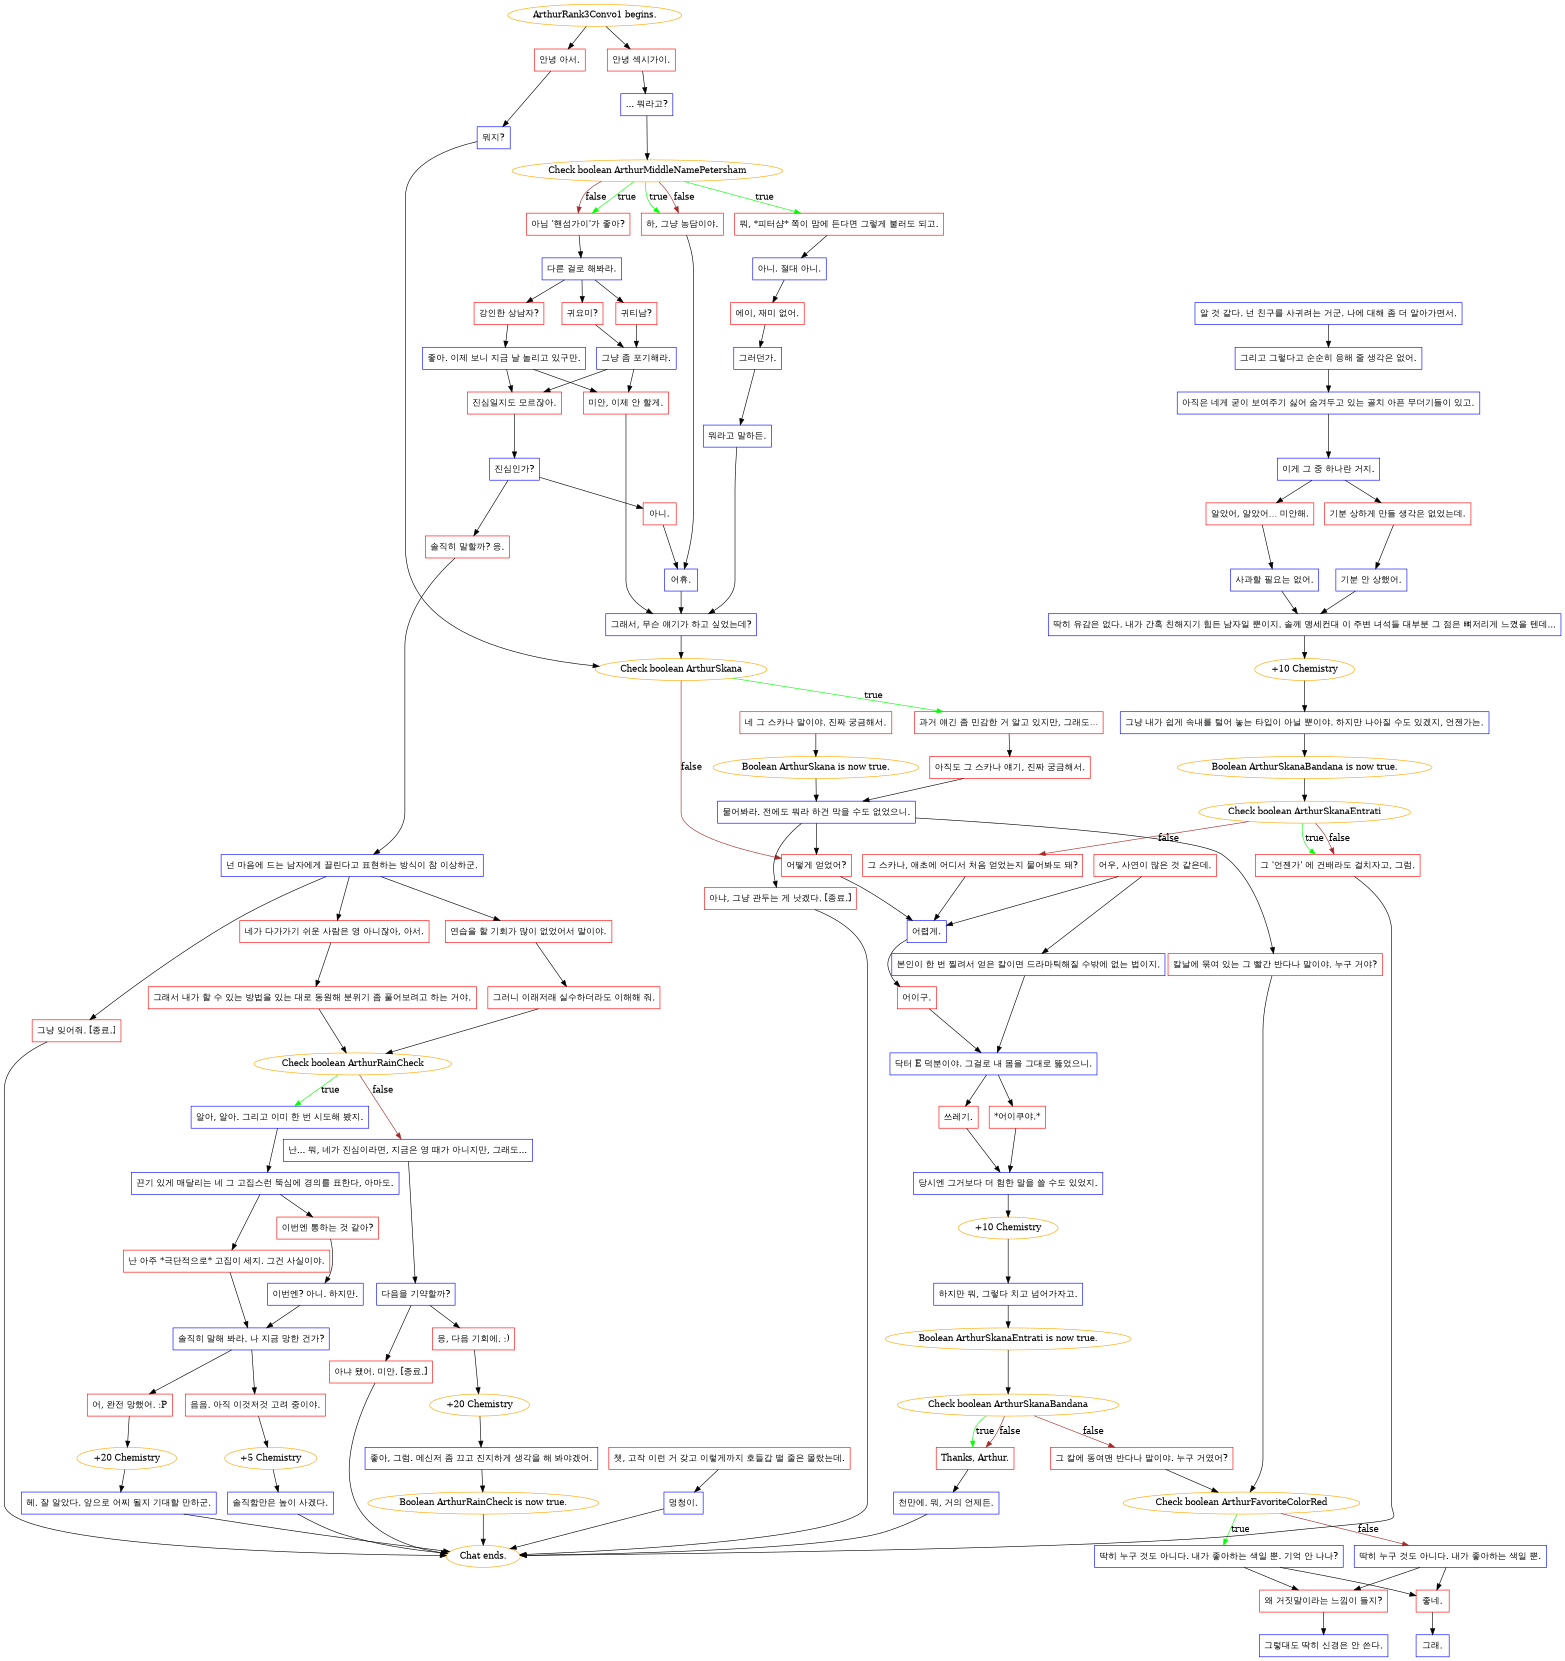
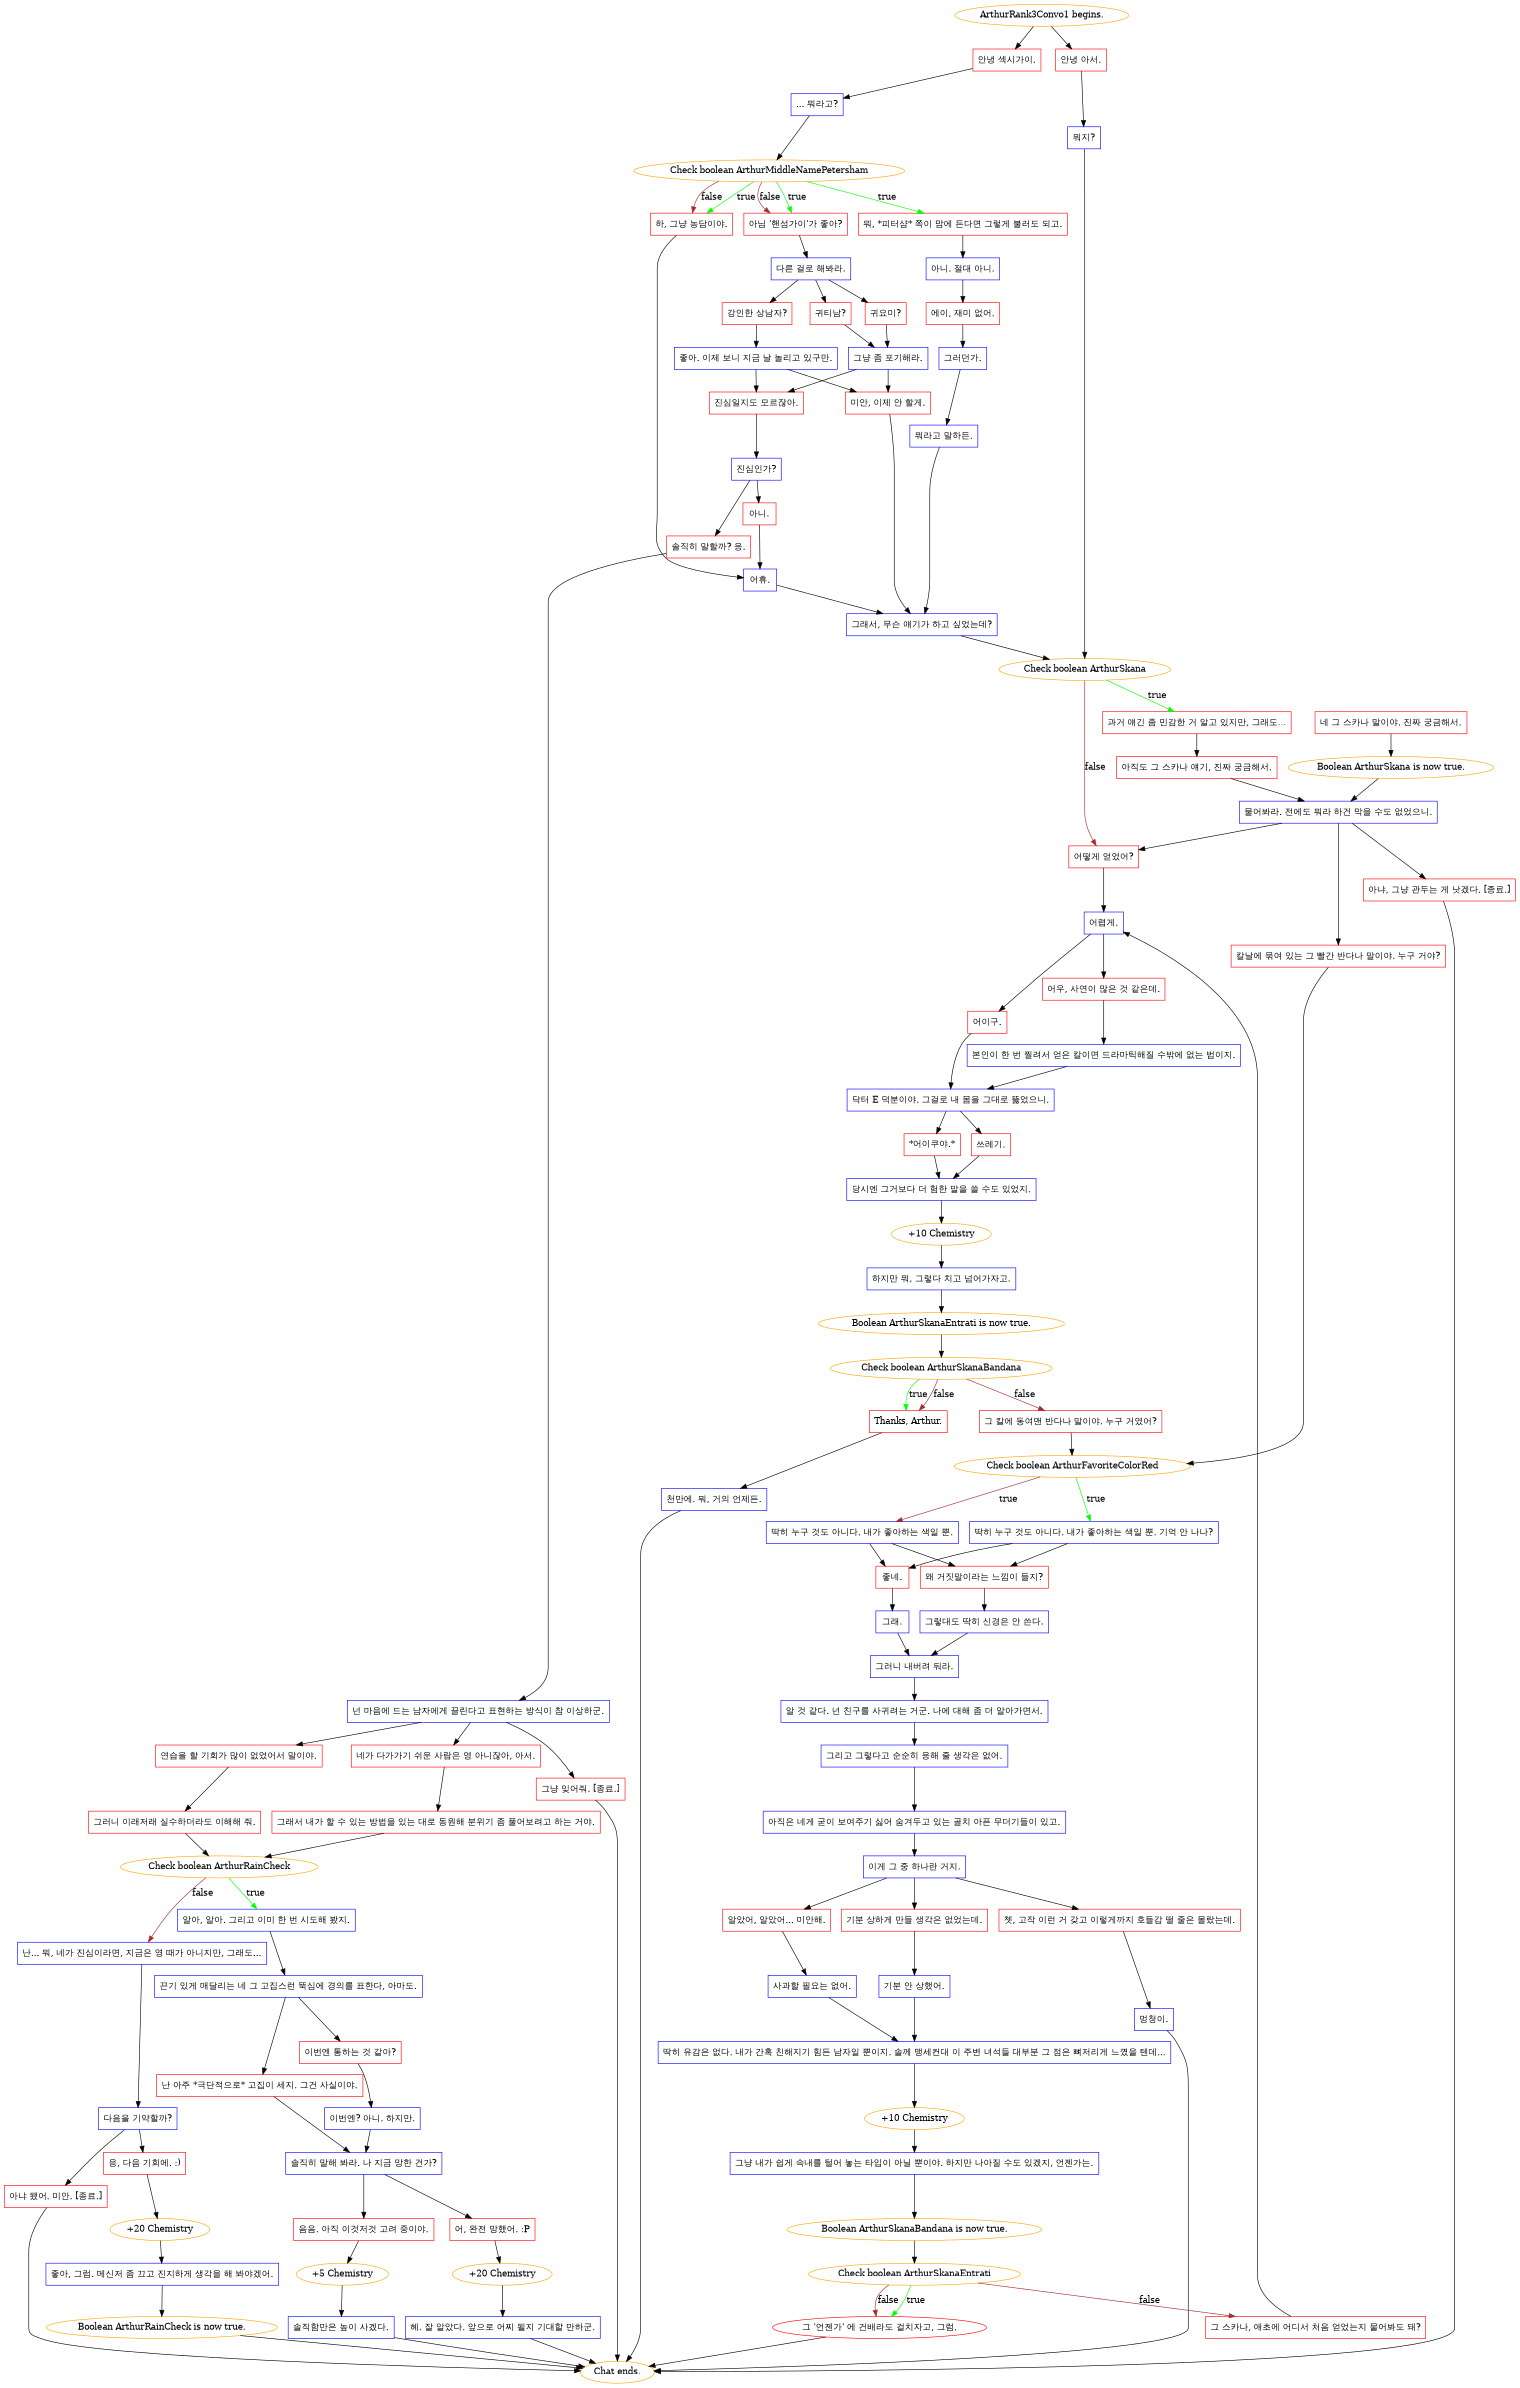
(1338, 865) -> (880, 2328)
(1035, 900) -> (1104, 953)
(1368, 1530) -> (1008, 1499)
none -> (914, 1667)
none -> (1014, 1893)
